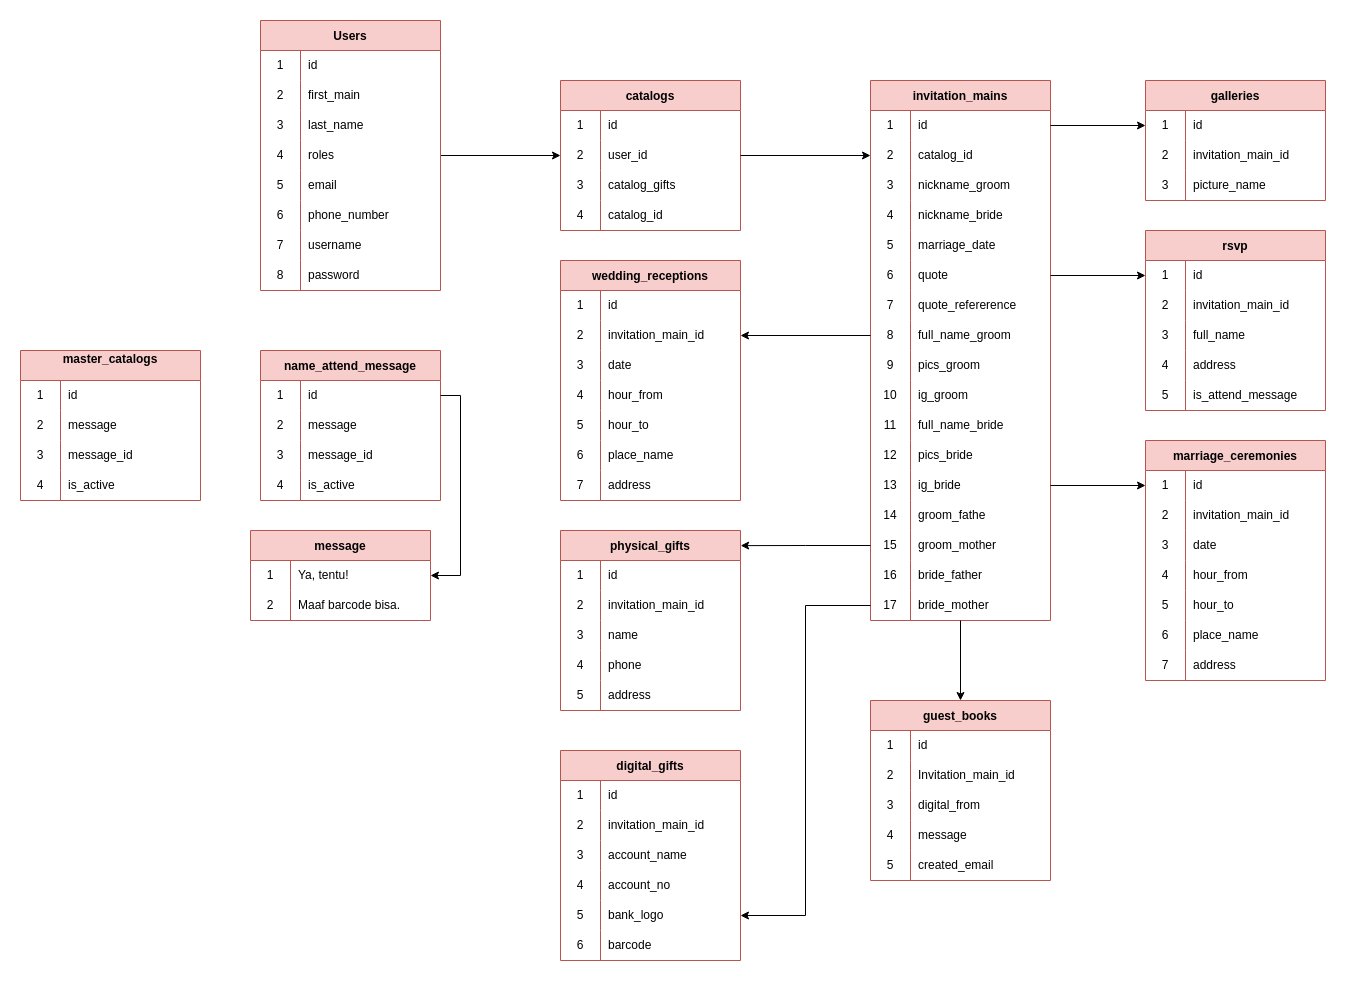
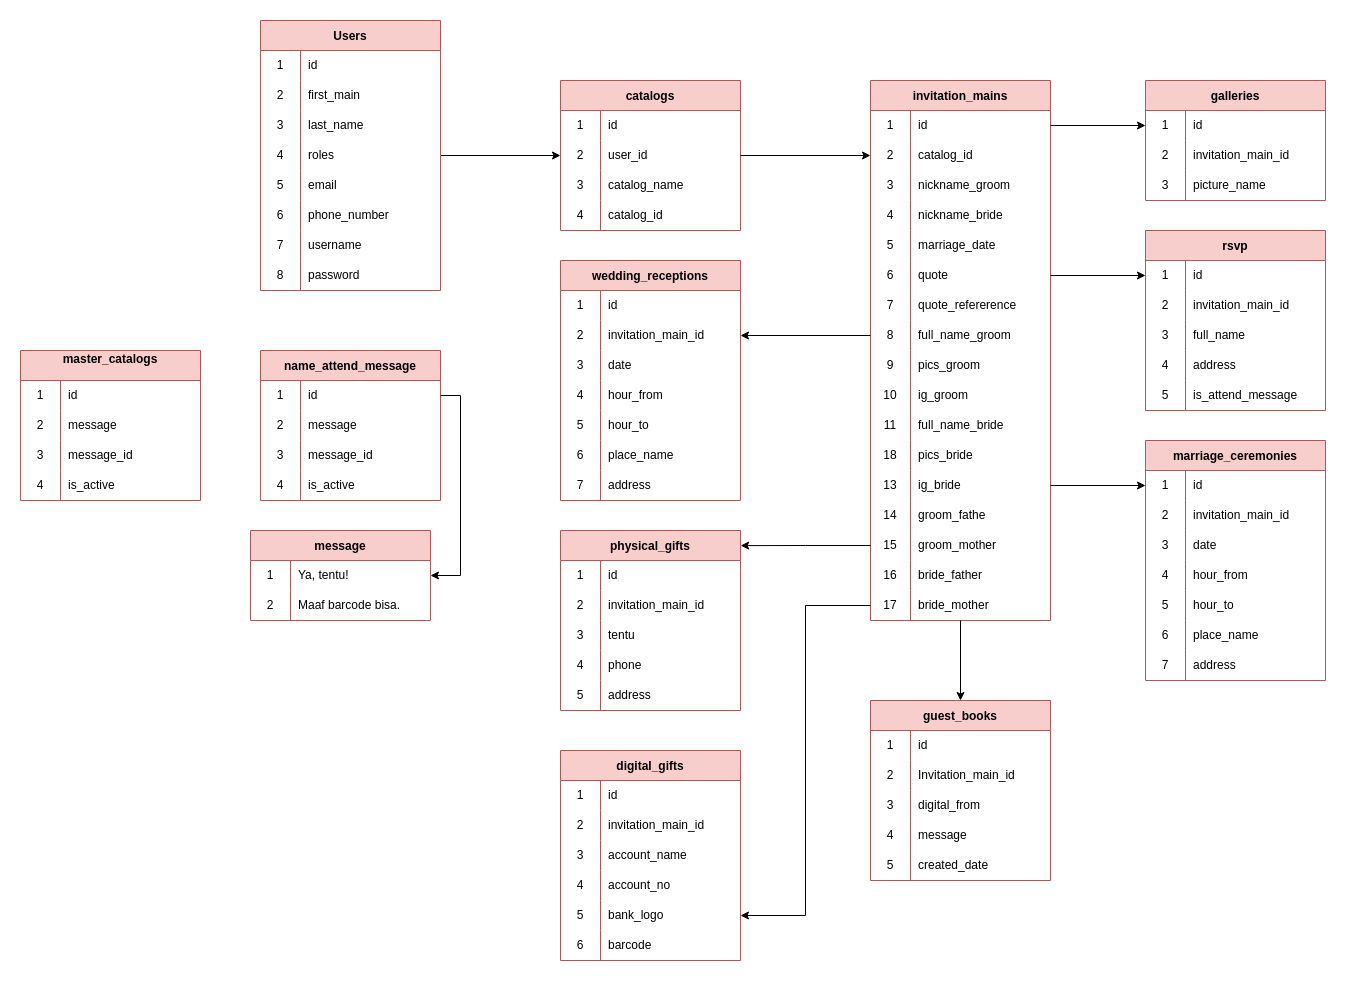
(649, 186) -> (647, 186)
(891, 456) -> (891, 456)
(622, 636) -> (625, 636)
(959, 866) -> (959, 866)
